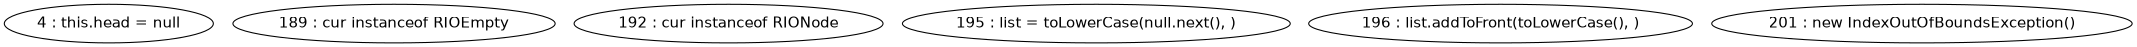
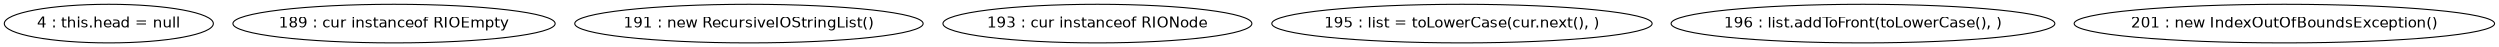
(729, 24) -> (1097, 24)
none -> (749, 24)
(1096, 24) -> (1462, 24)
